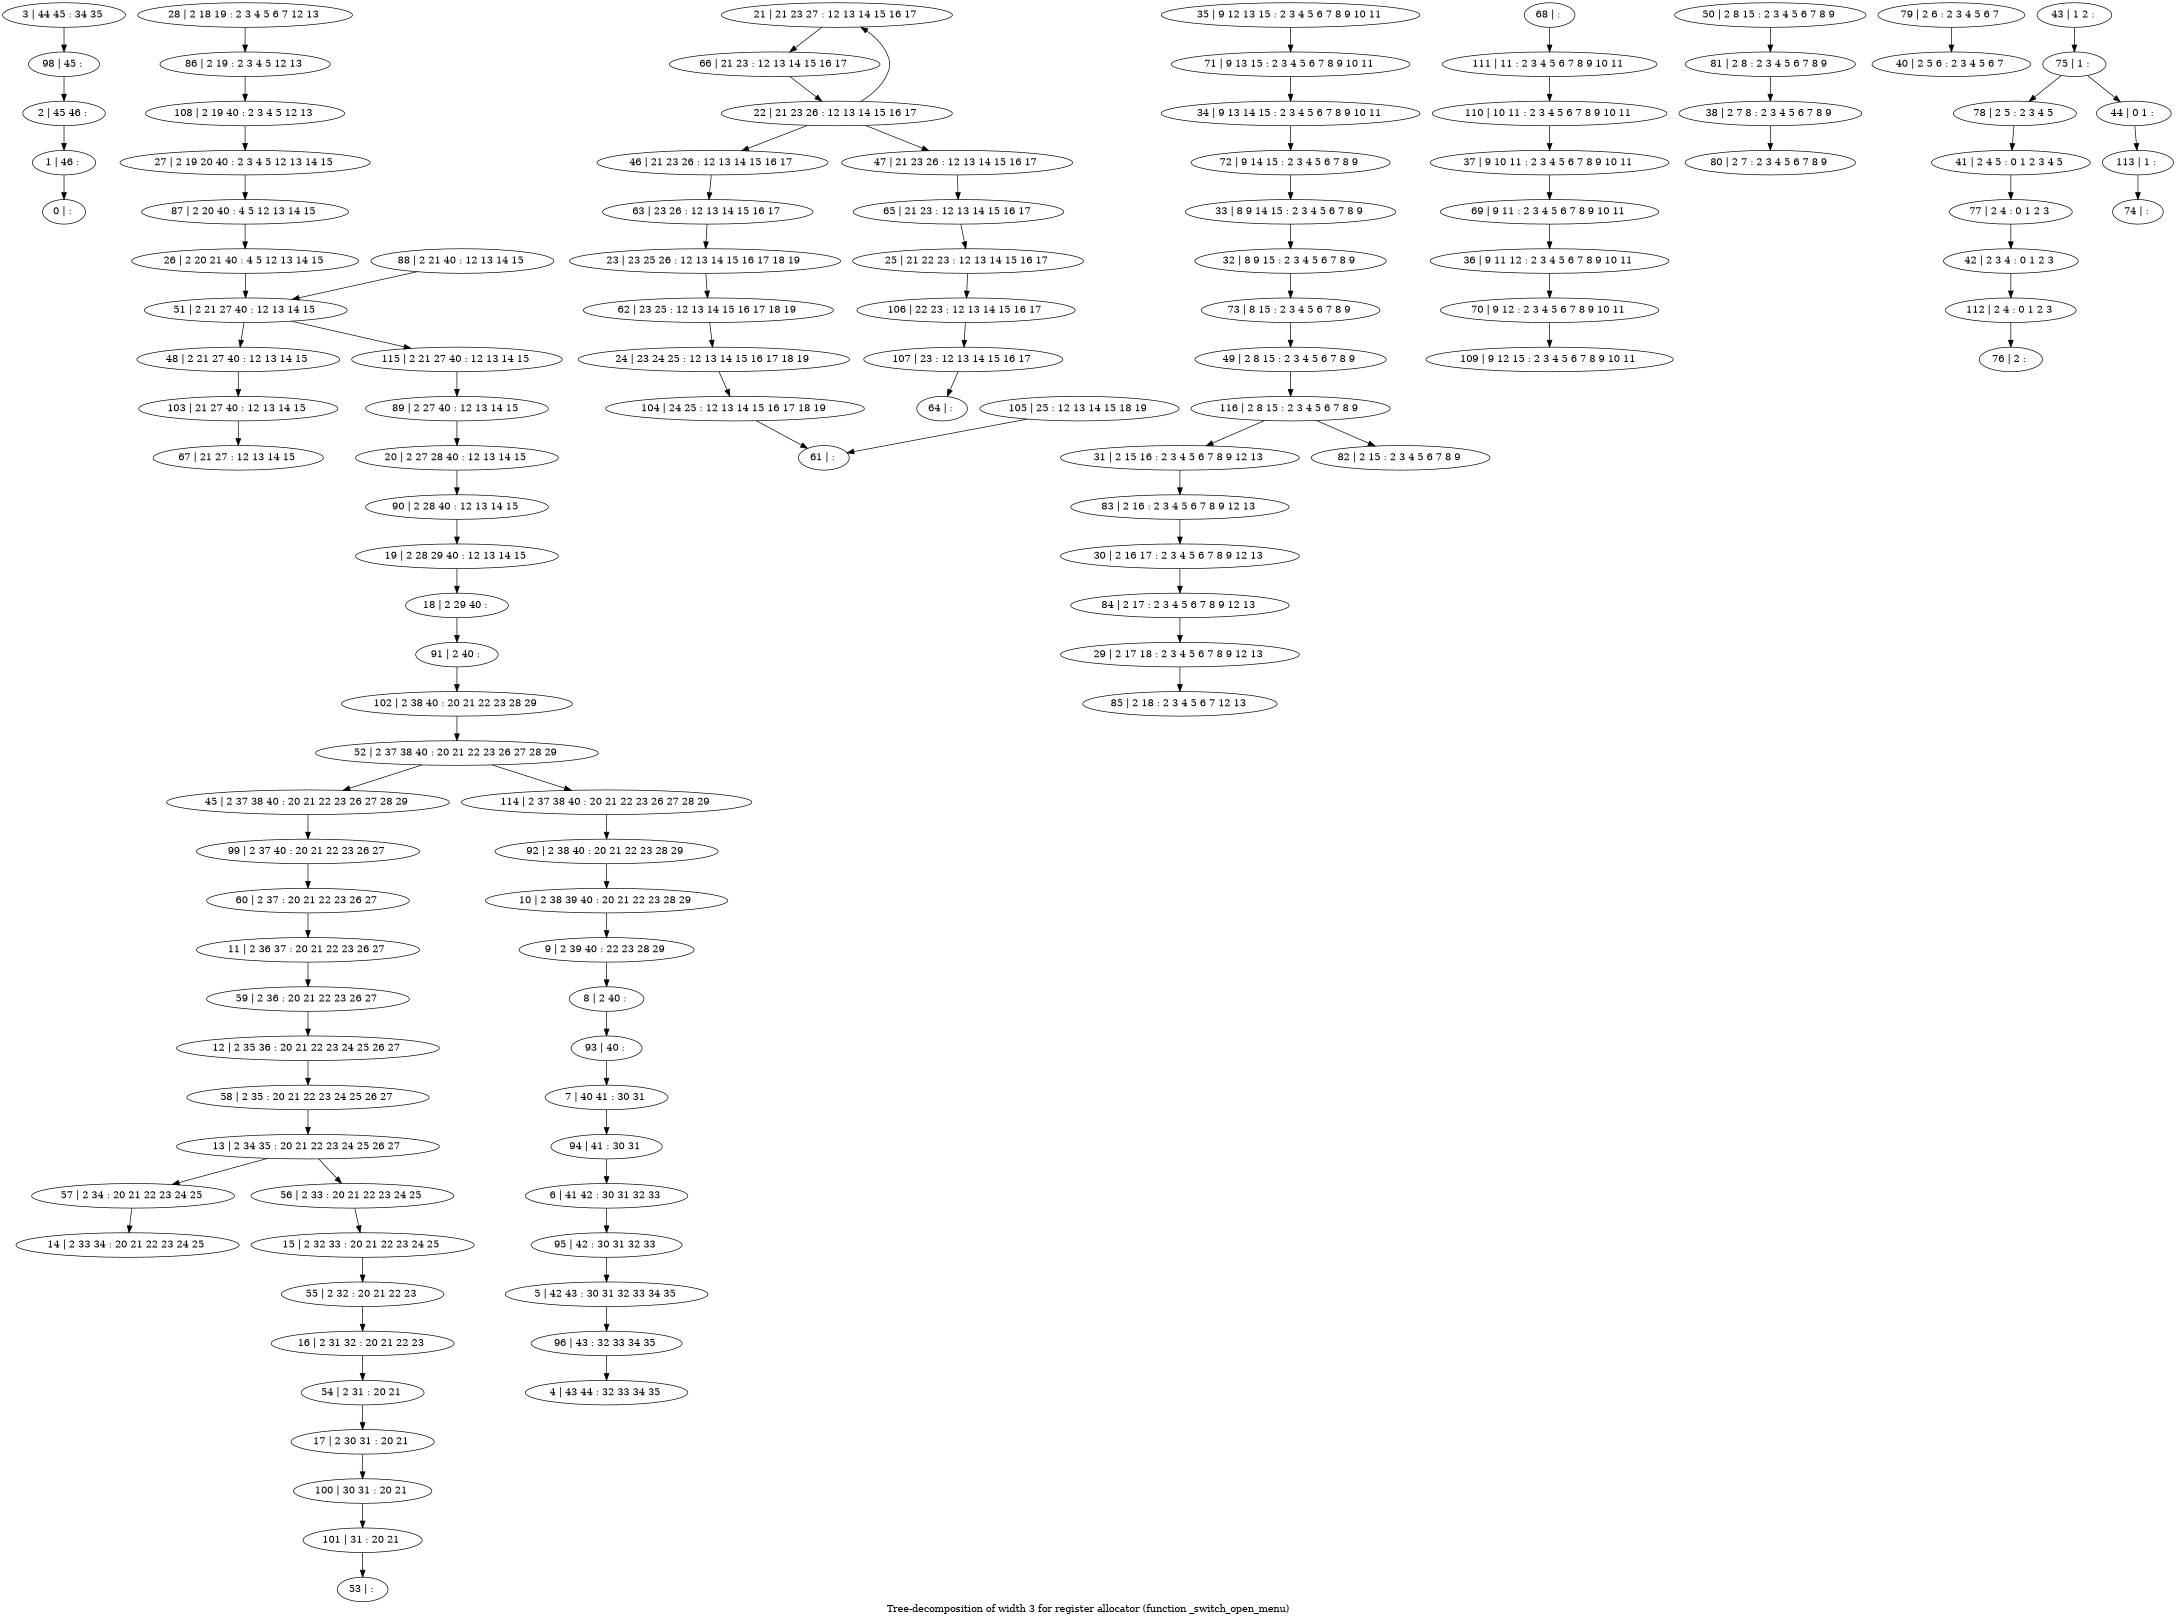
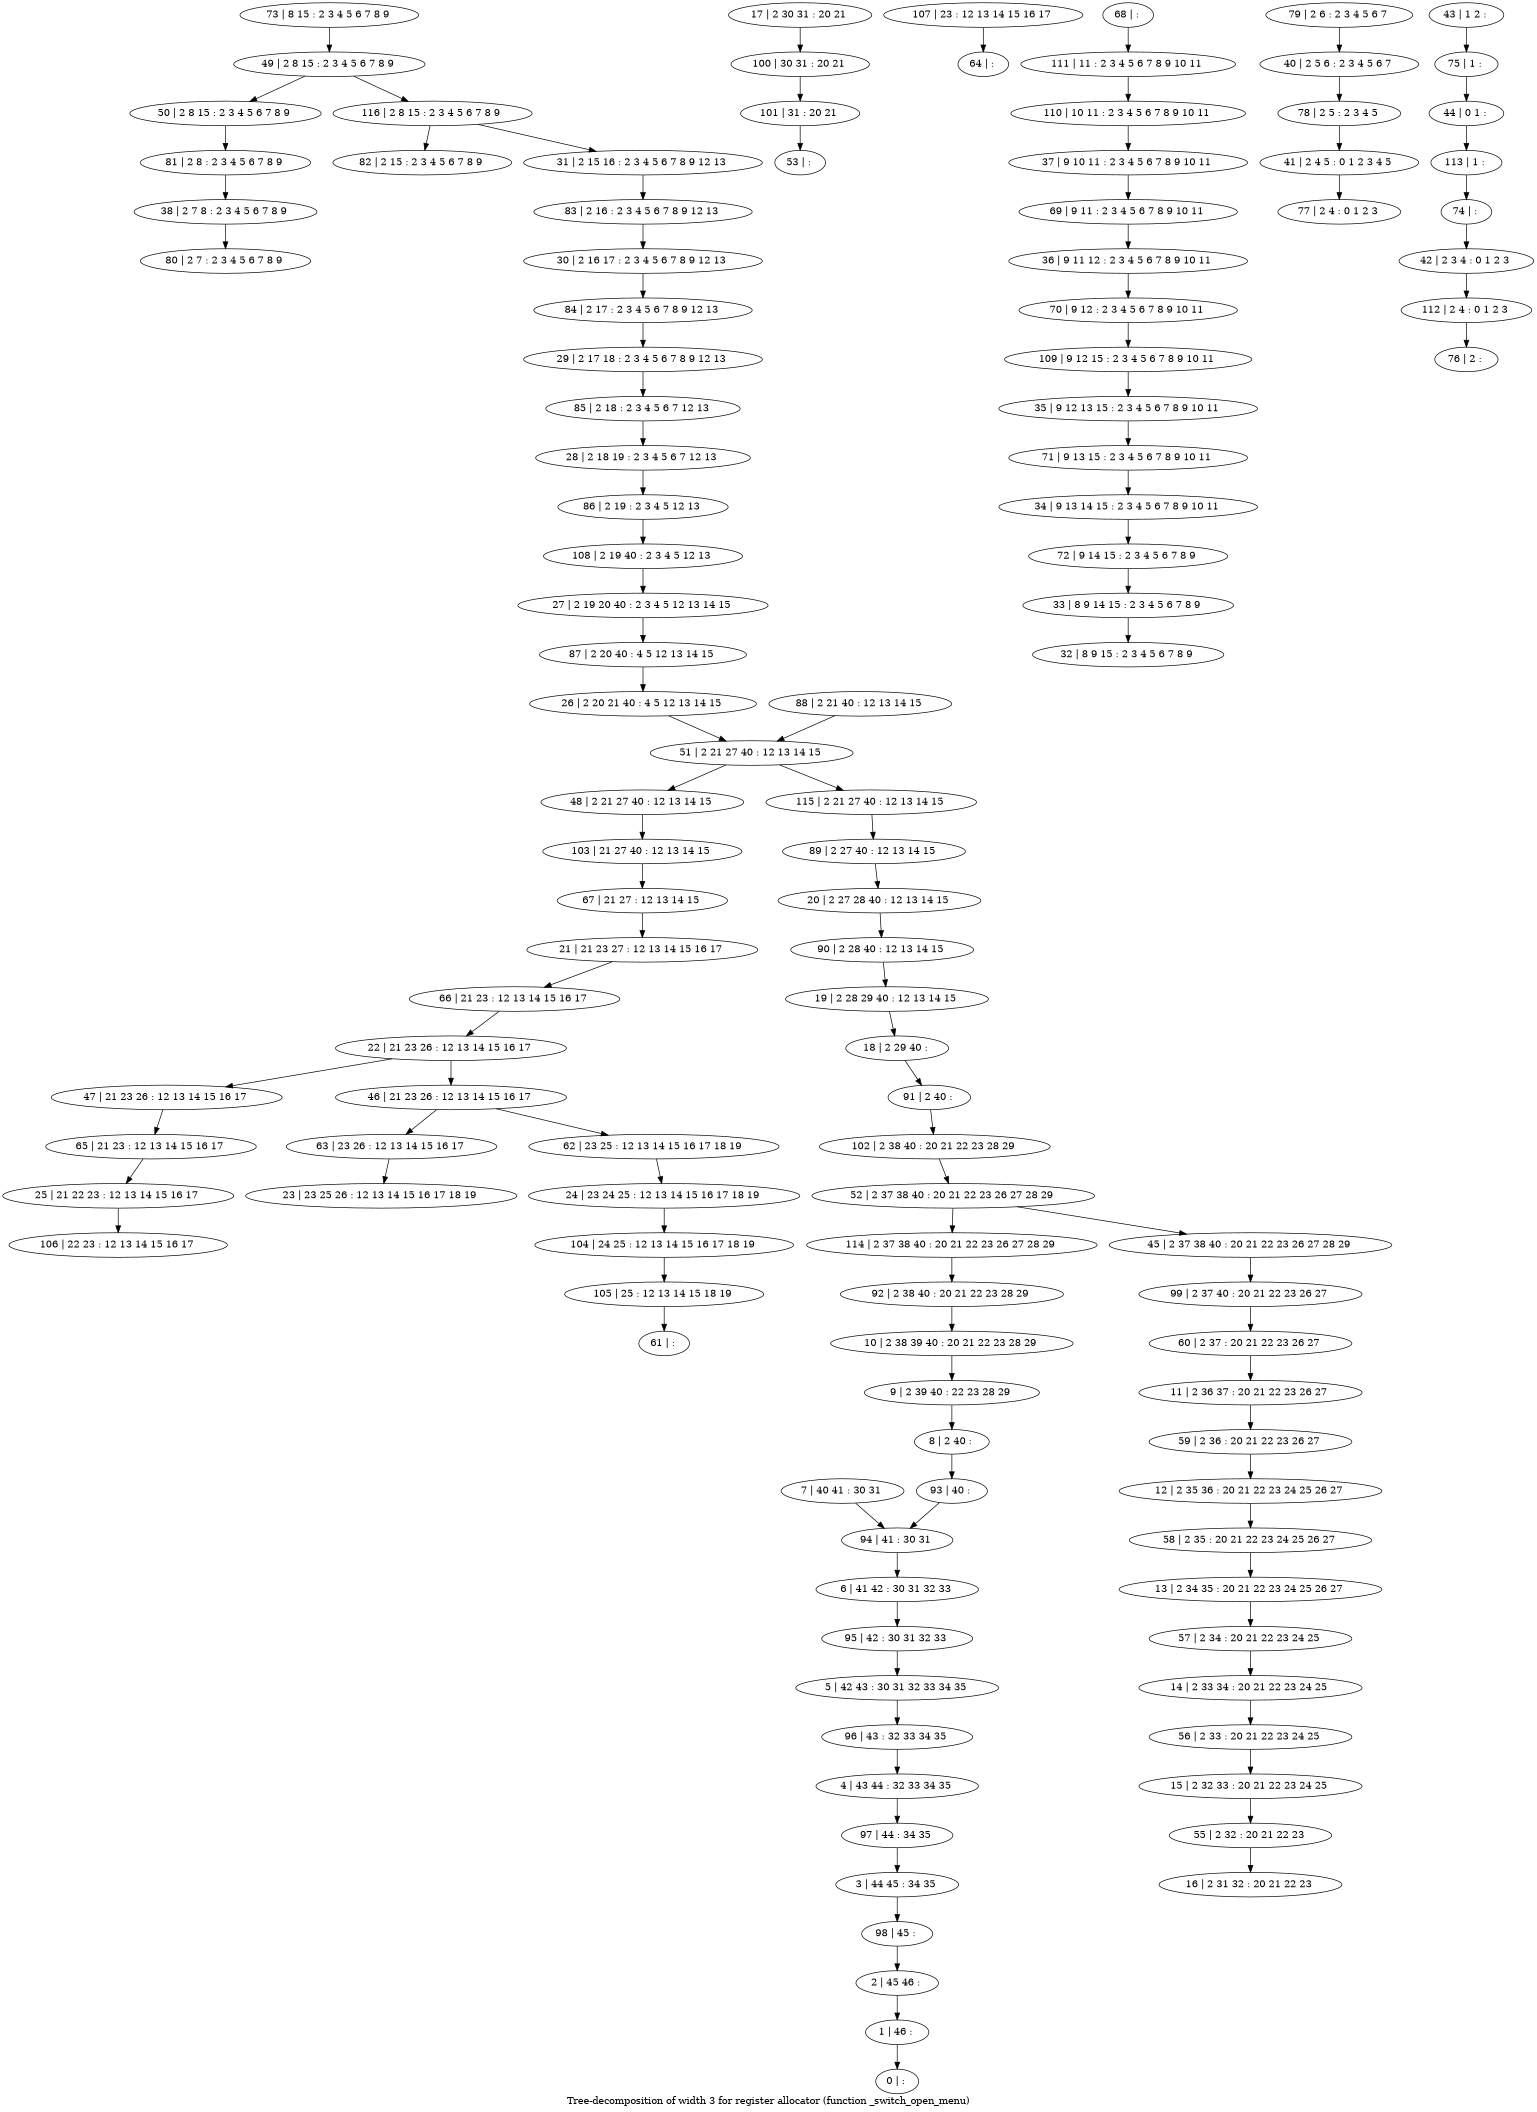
(889, 68) -> (642, 922)
(2048, 86) -> (1339, 85)
none -> (281, 87)
(2011, 233) -> (1466, 233)
(706, 282) -> (549, 1121)
(1291, 282) -> none
(965, 331) -> none
none -> (1128, 381)
none -> (643, 430)
(779, 433) -> (664, 1266)
(607, 1069) -> (927, 1513)
(328, 1169) -> (1250, 1709)
(363, 1393) -> none
none -> (897, 1835)
